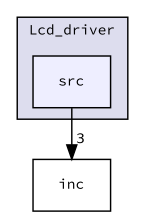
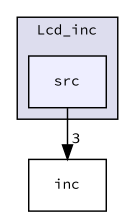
(73, 31) -> (67, 31)
